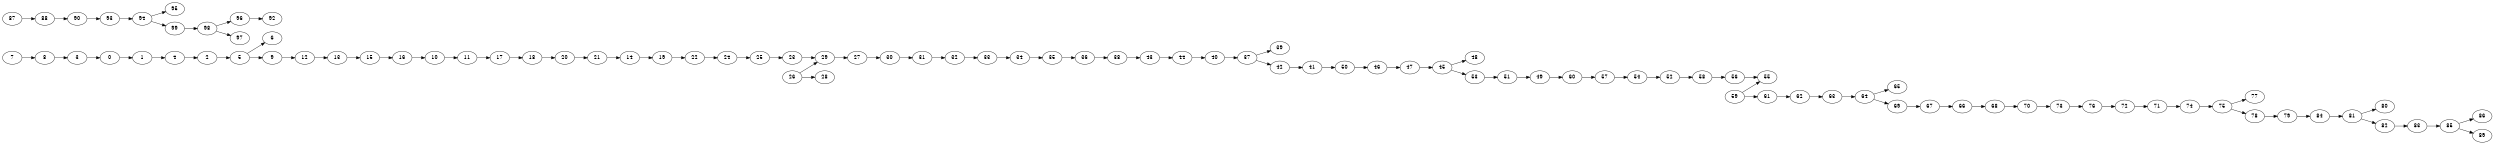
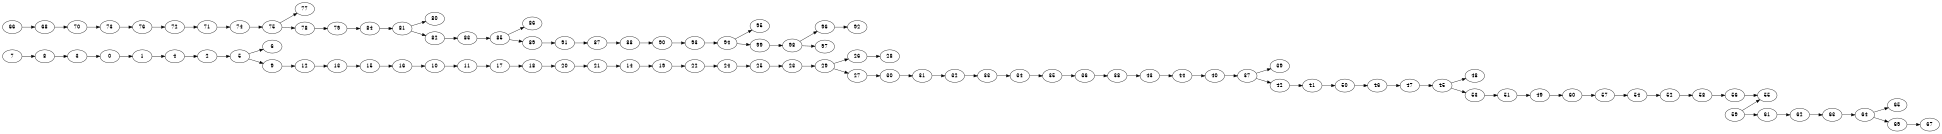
none -> (565, 43)
(807, 68) -> (839, 62)
(1944, 107) -> none
